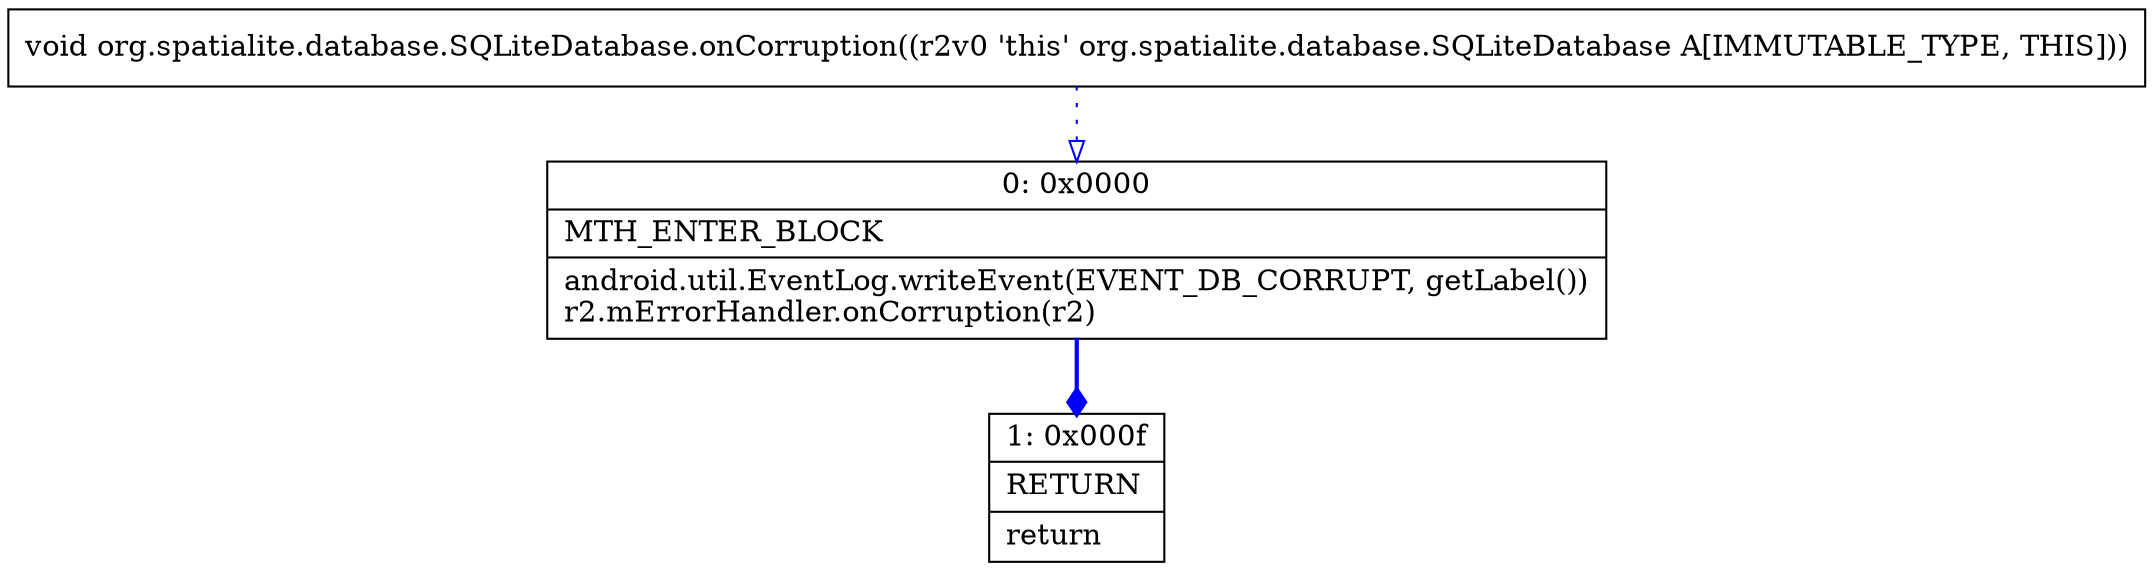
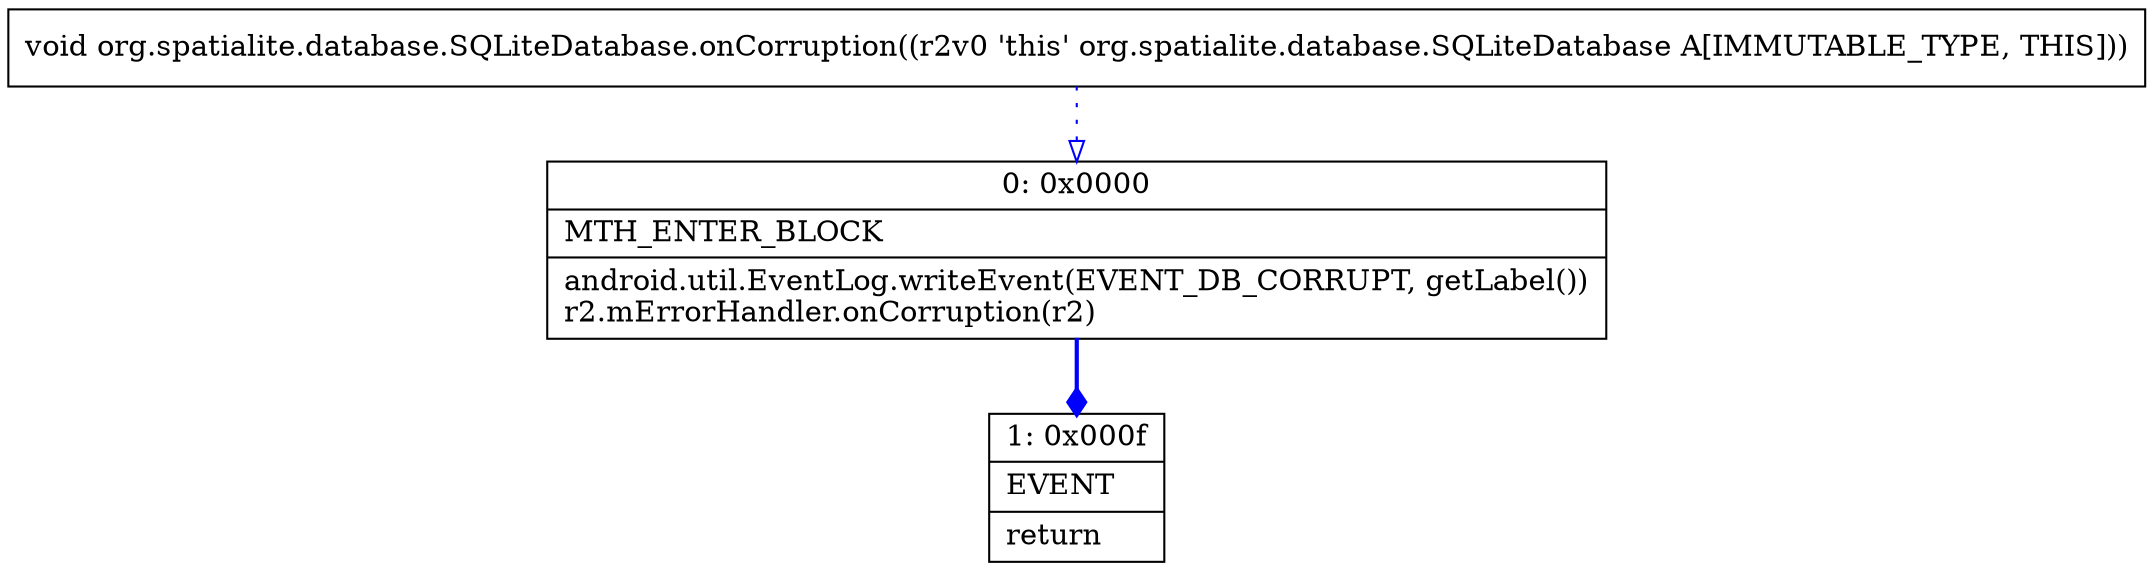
(1074, 486) -> (1060, 486)
